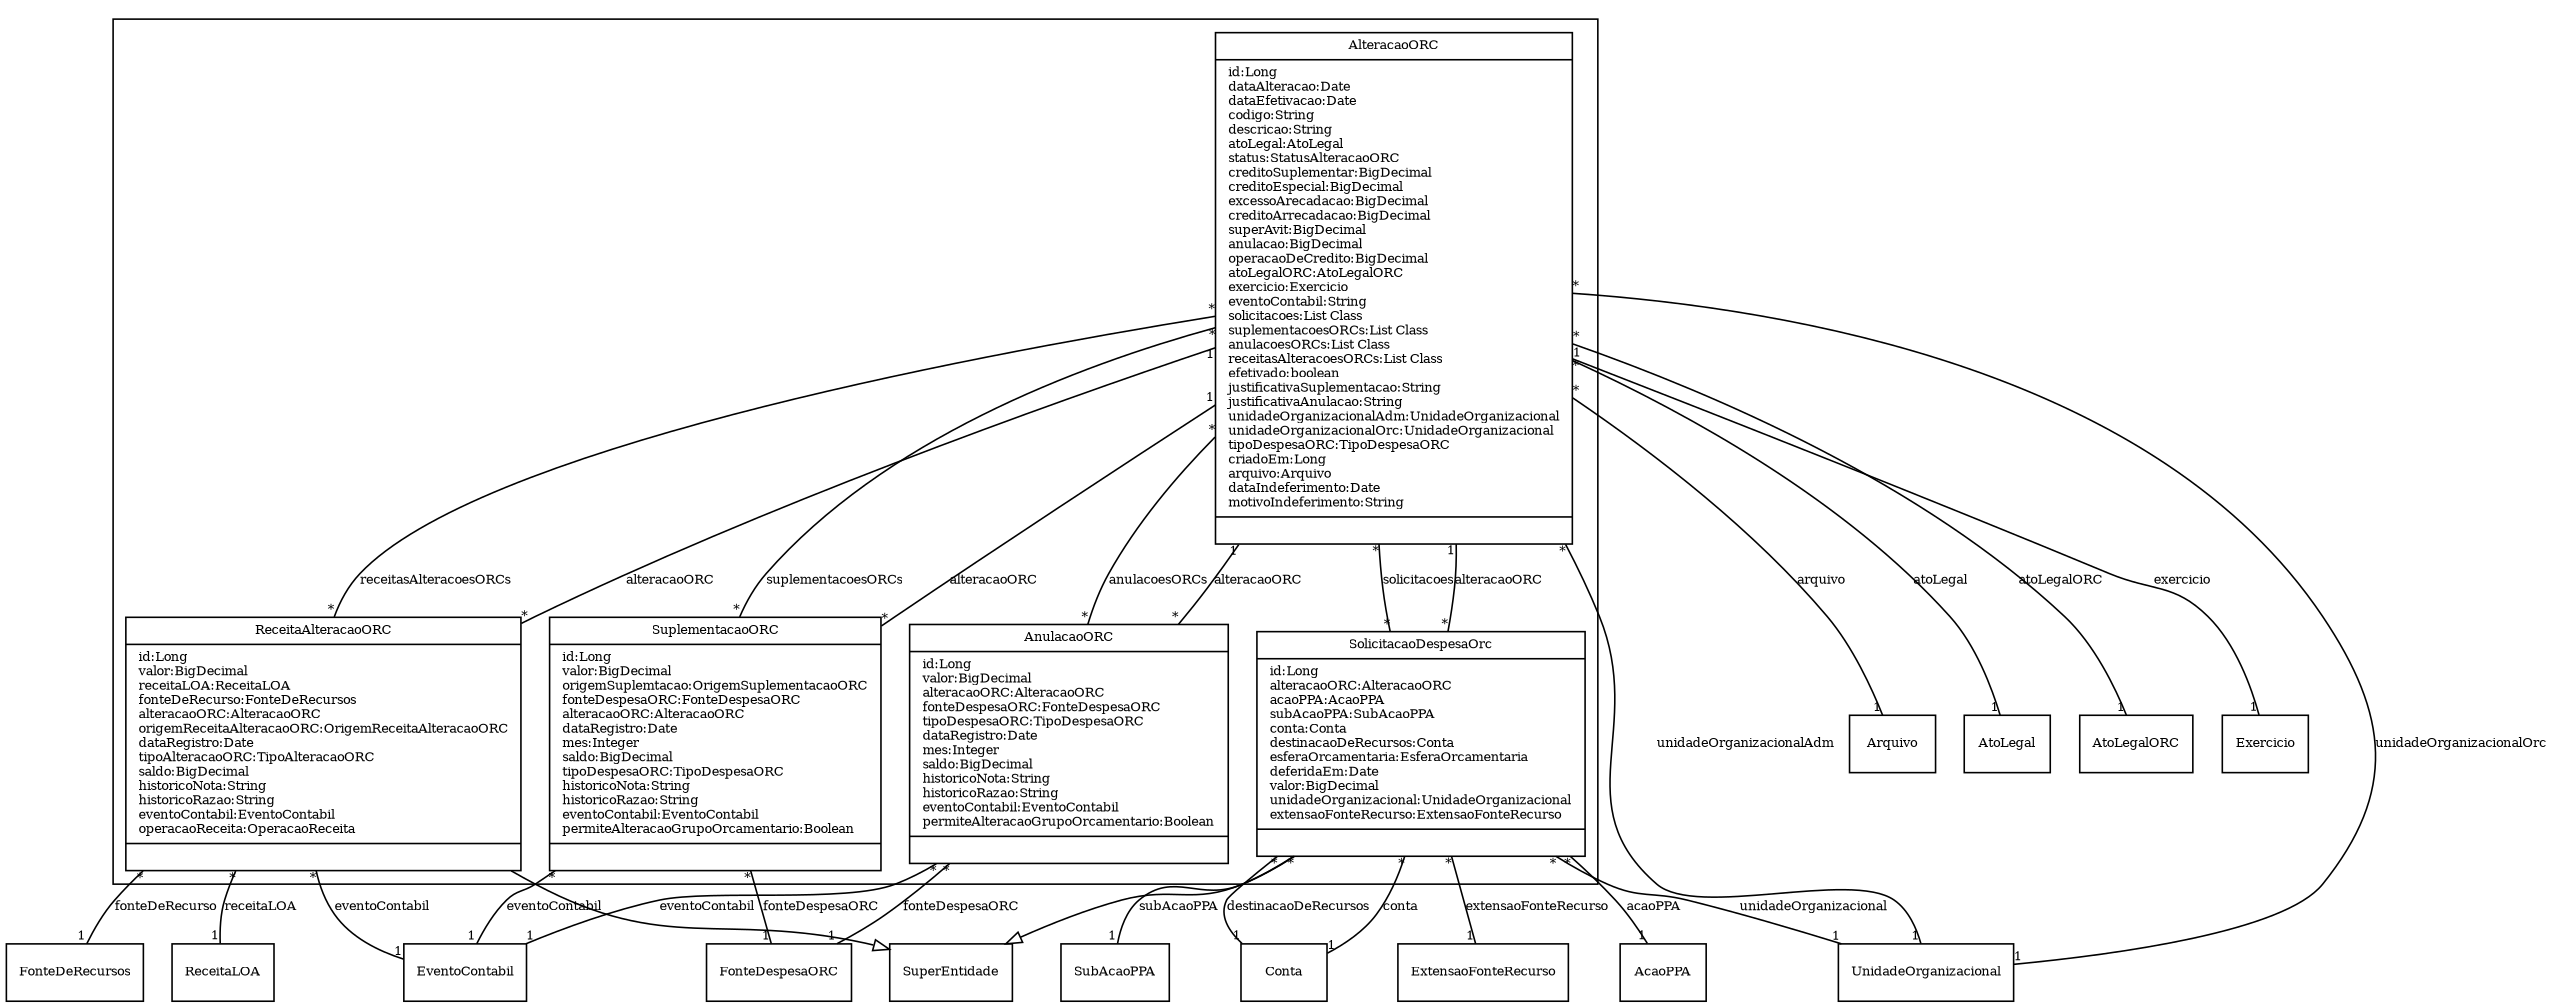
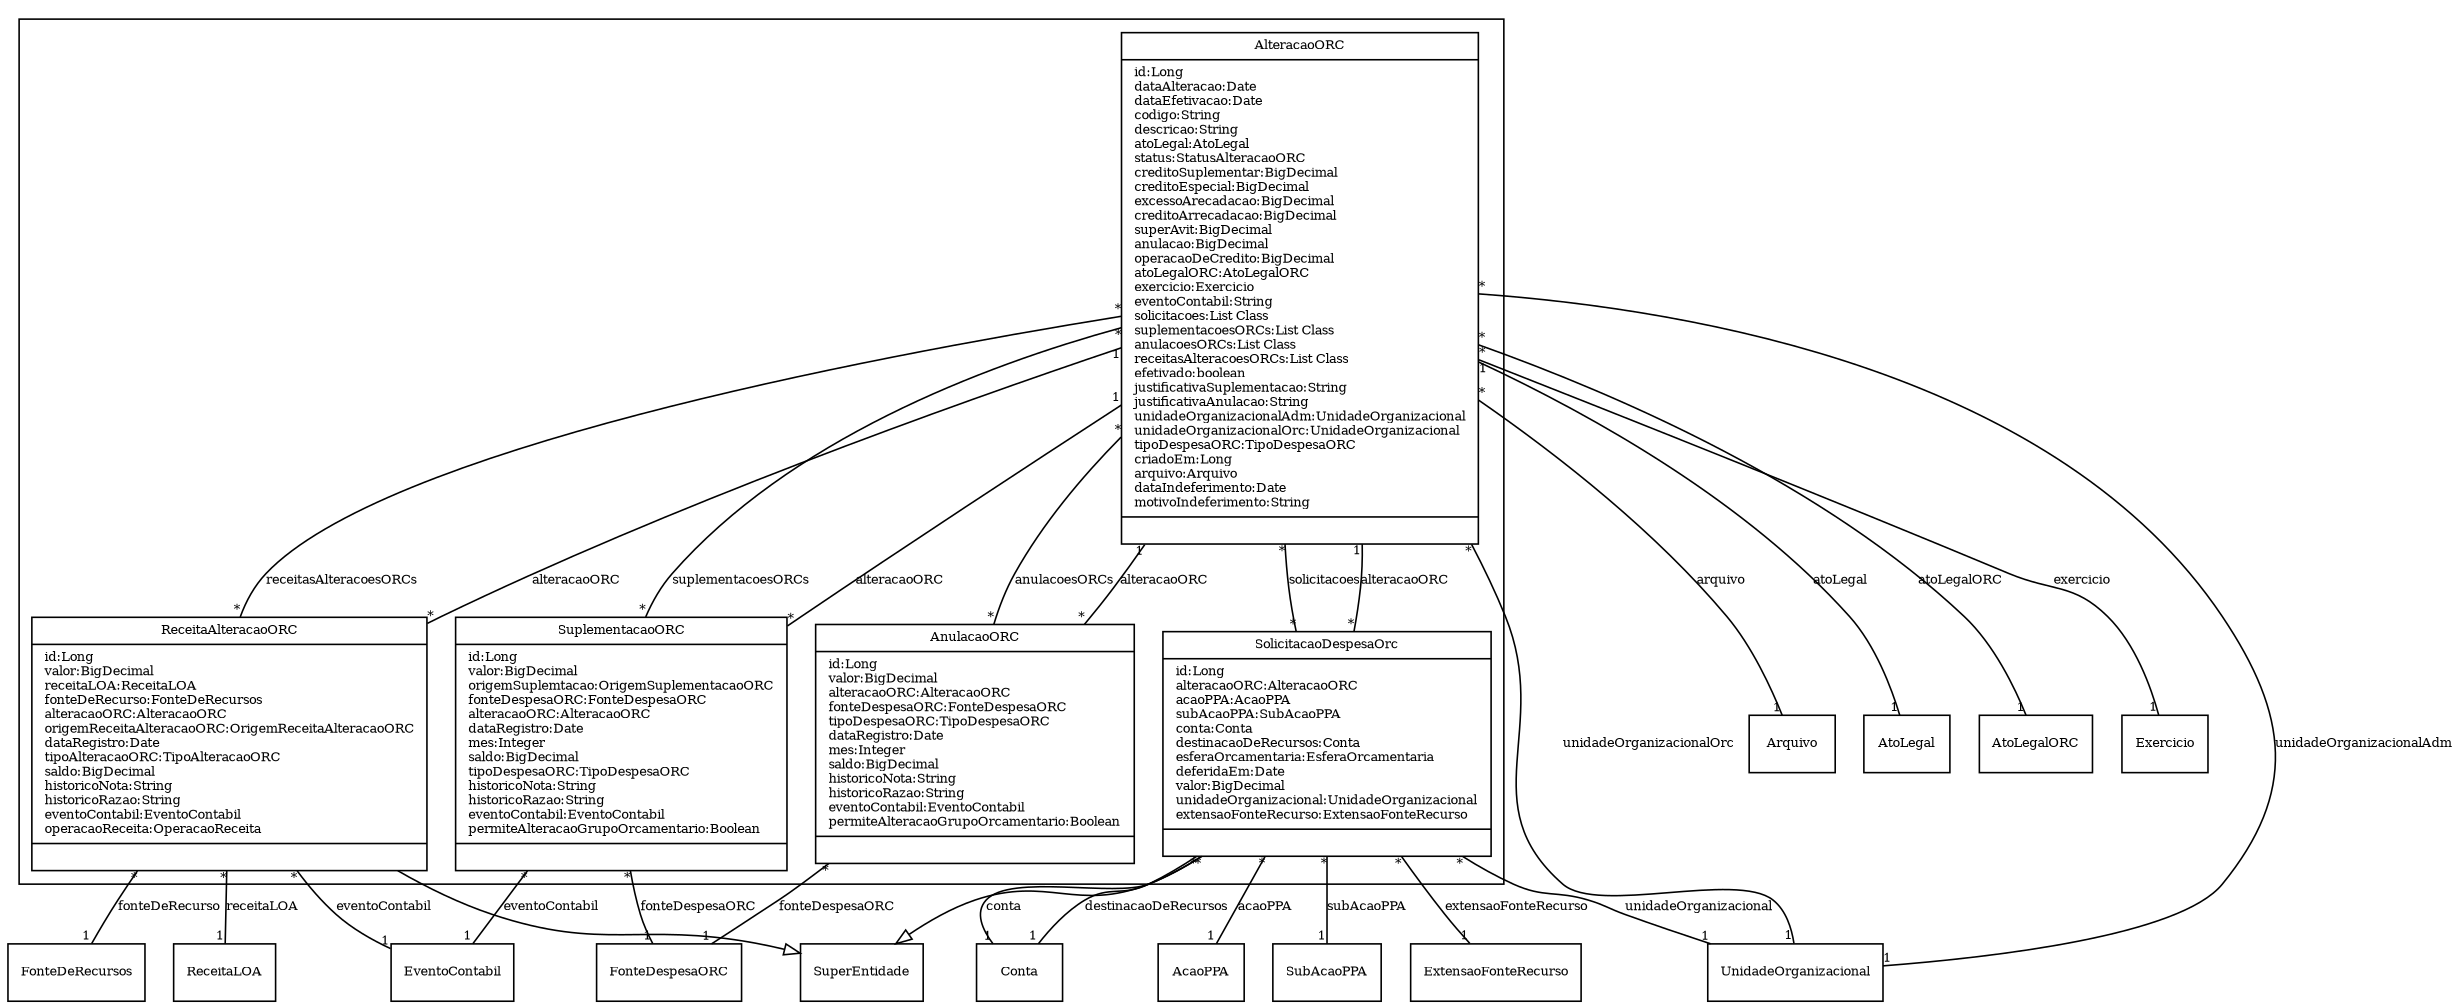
(730, 895) -> none
